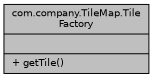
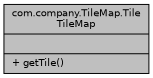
(76, 24) -> (76, 24)
